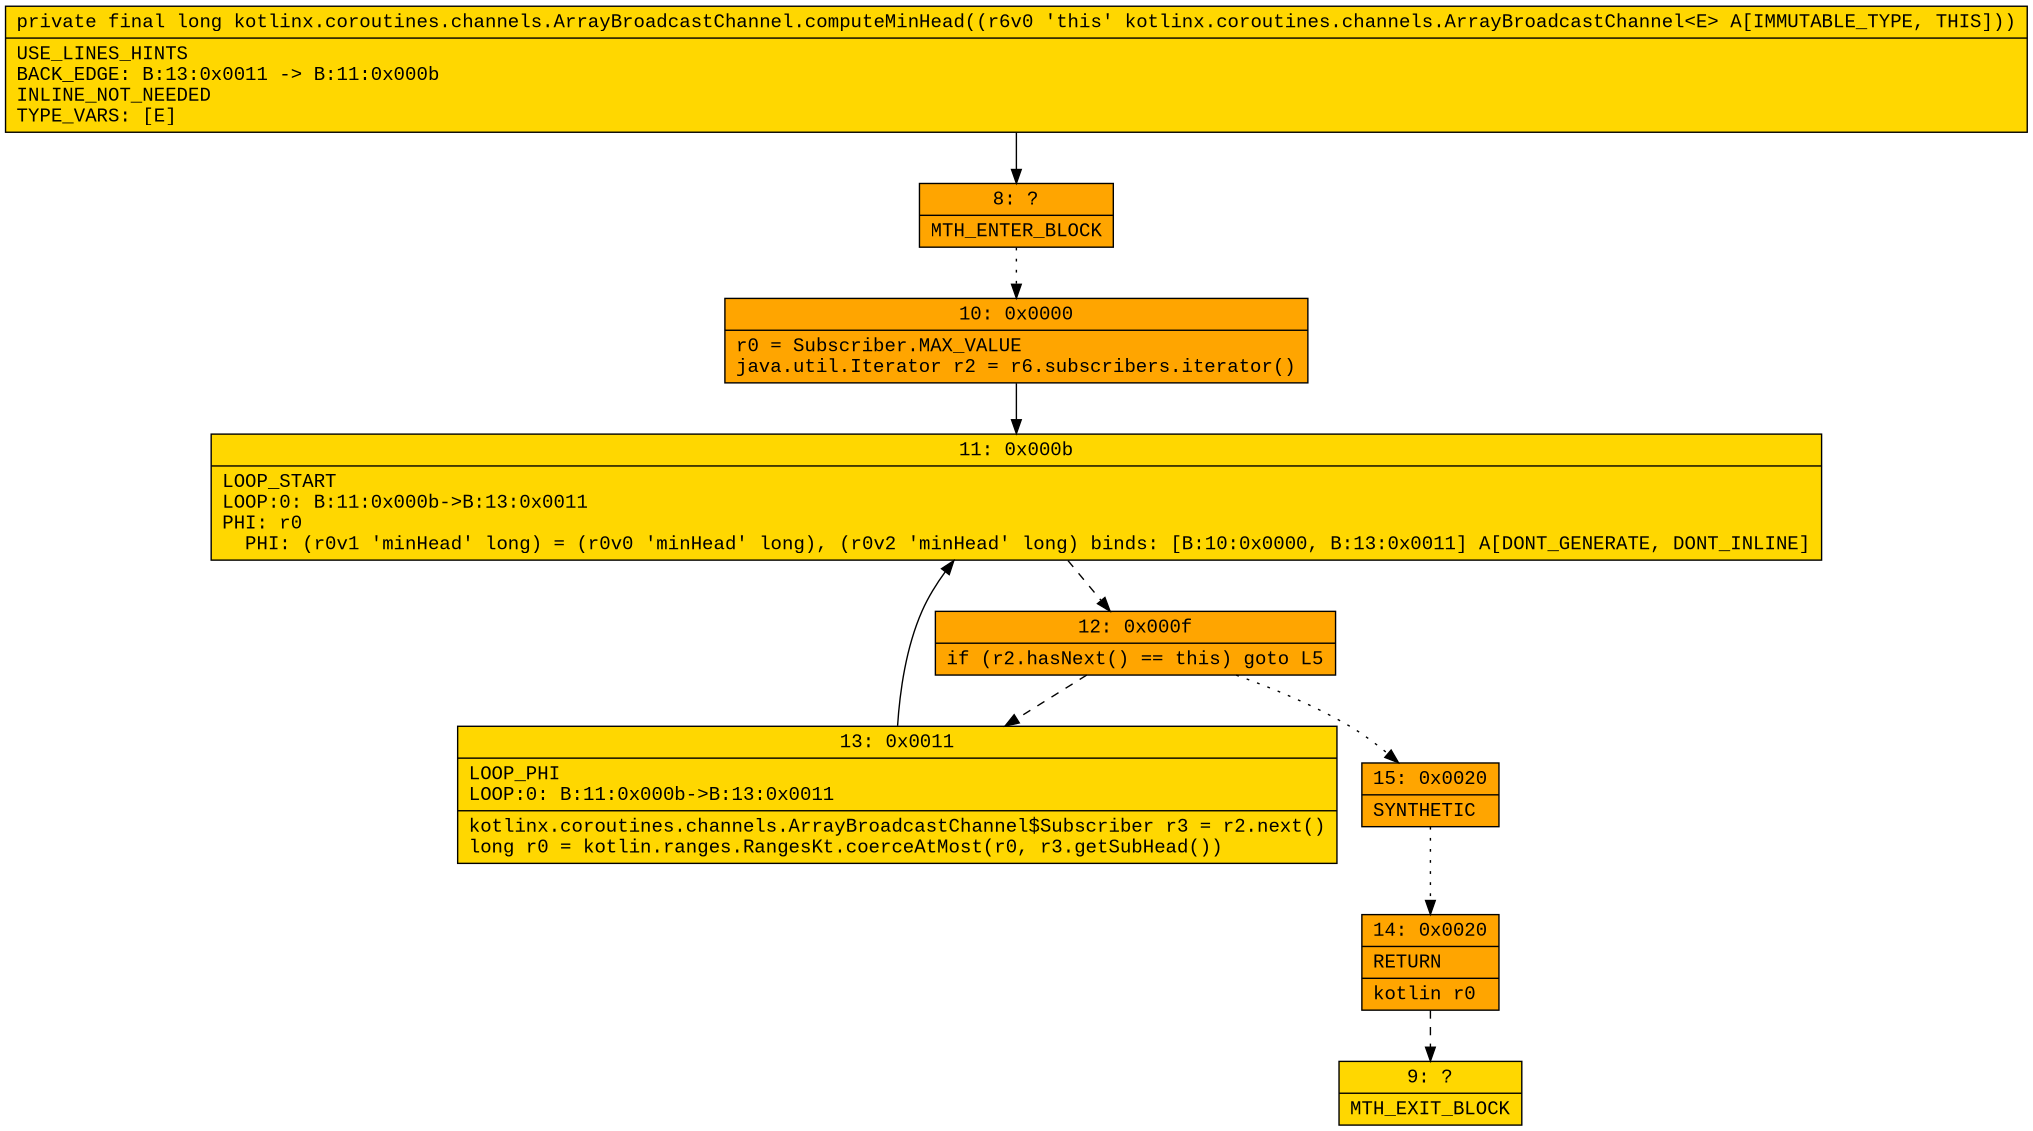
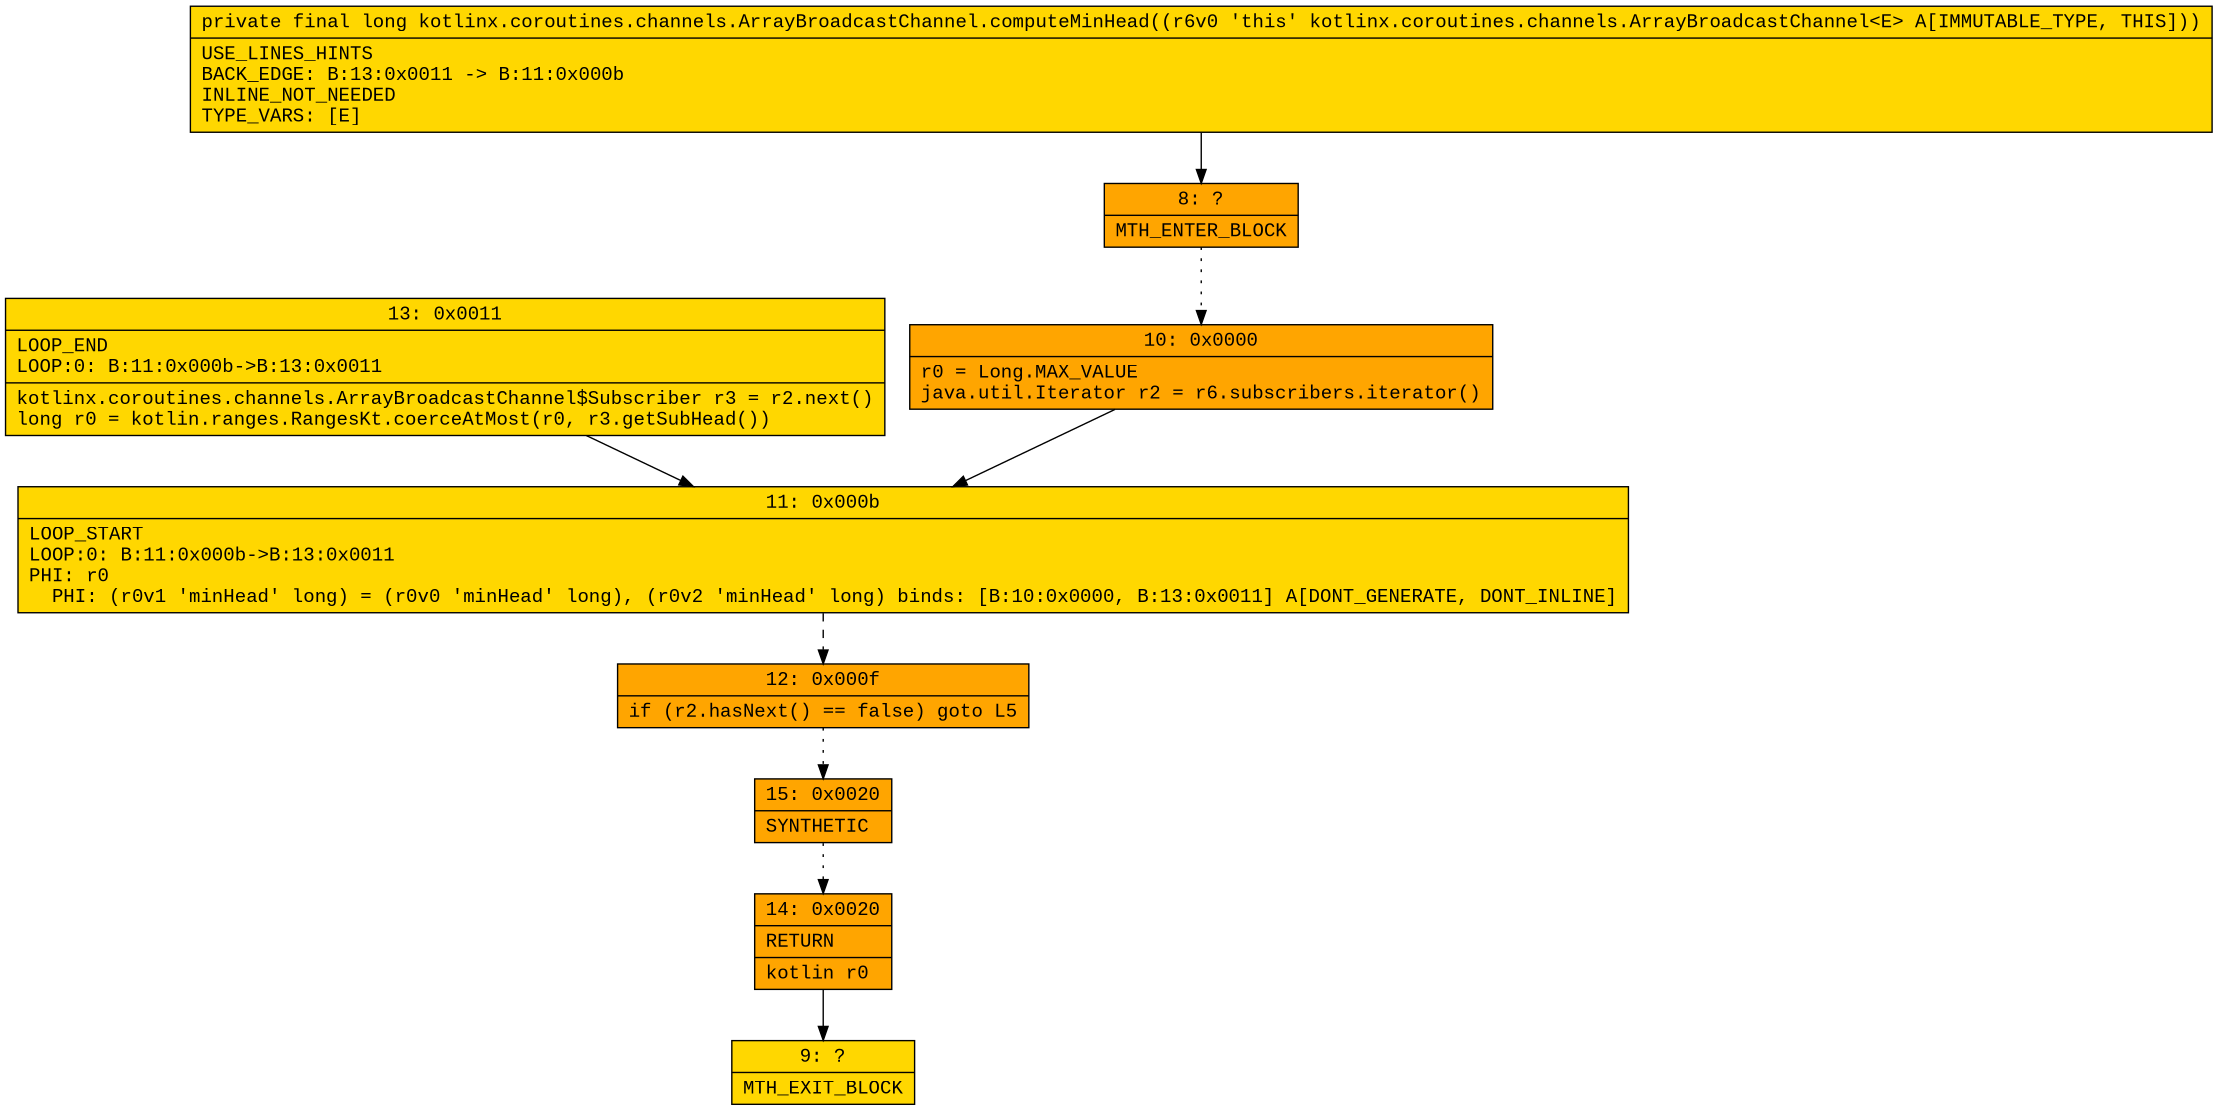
(879, 345) -> (1030, 372)
(1135, 658) -> (823, 711)
(1052, 697) -> none
(515, 773) -> (63, 345)
(1430, 1029) -> (823, 1008)
